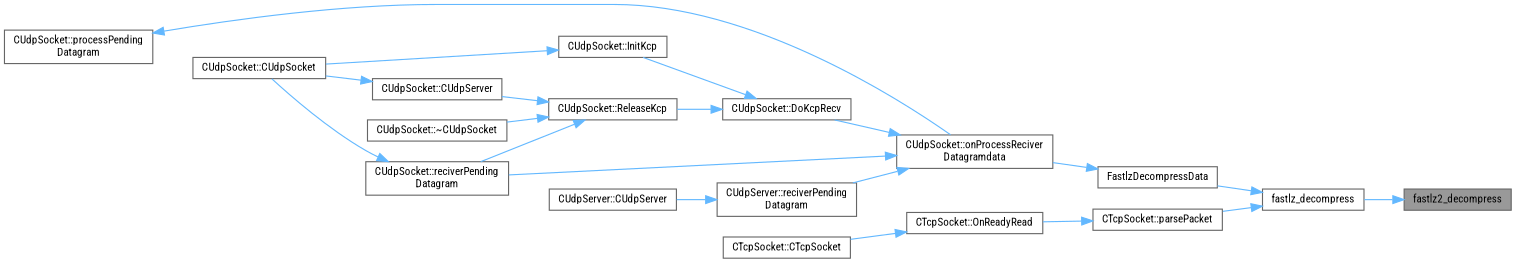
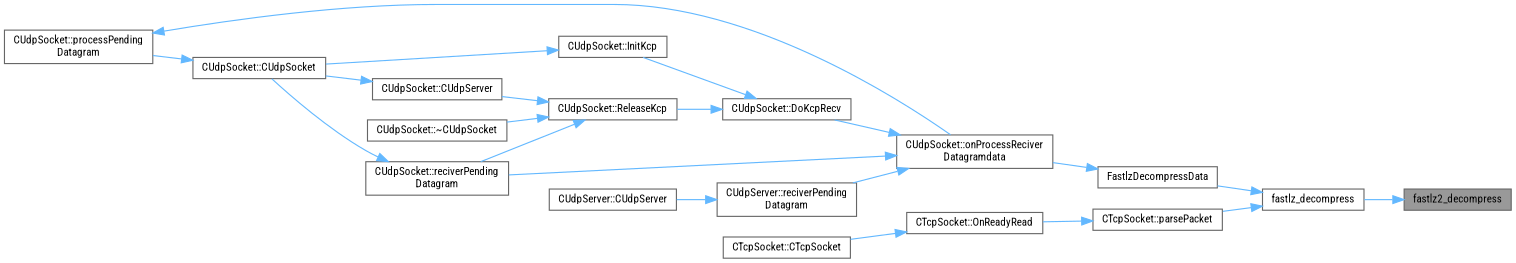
none -> (167, 57)
